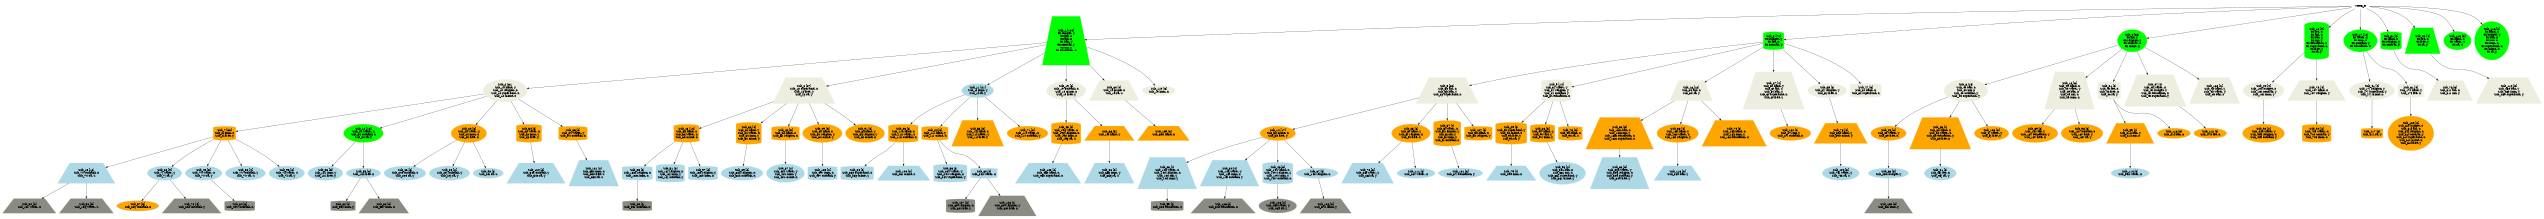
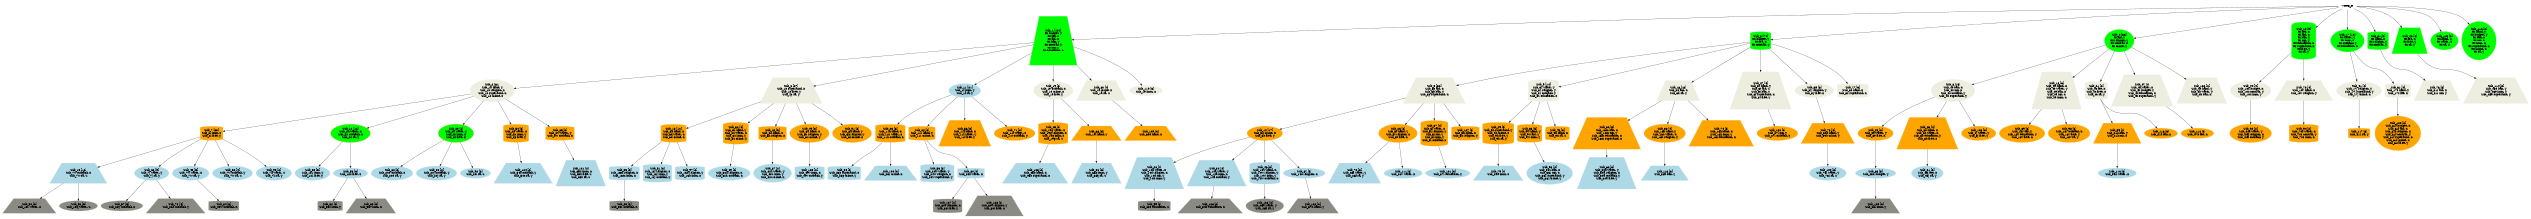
(469, 133) -> (456, 133)
(86, 206) -> (78, 206)
(138, 206) -> (122, 206)
